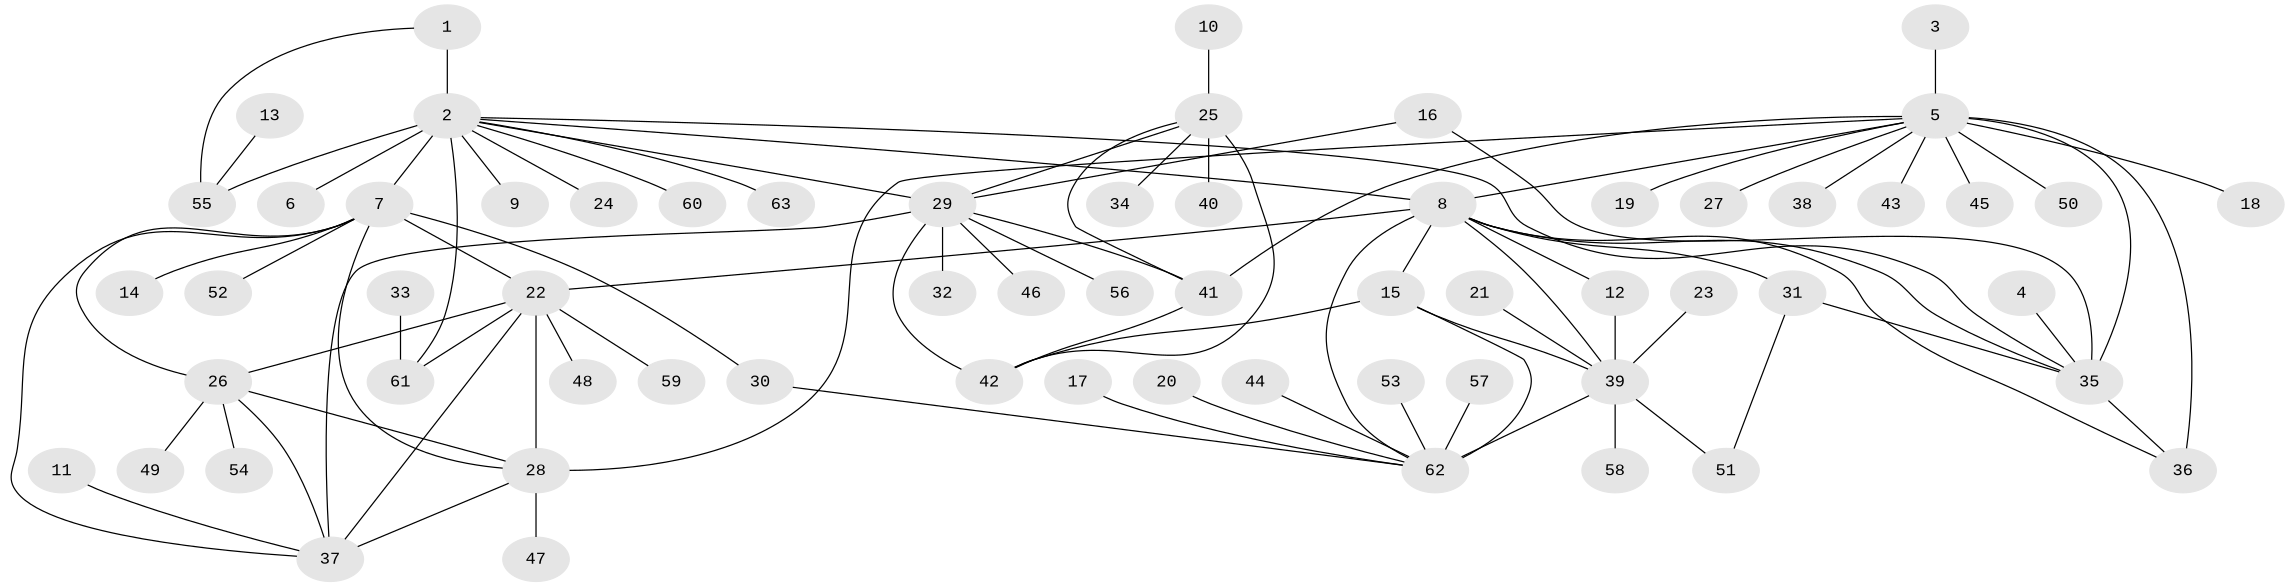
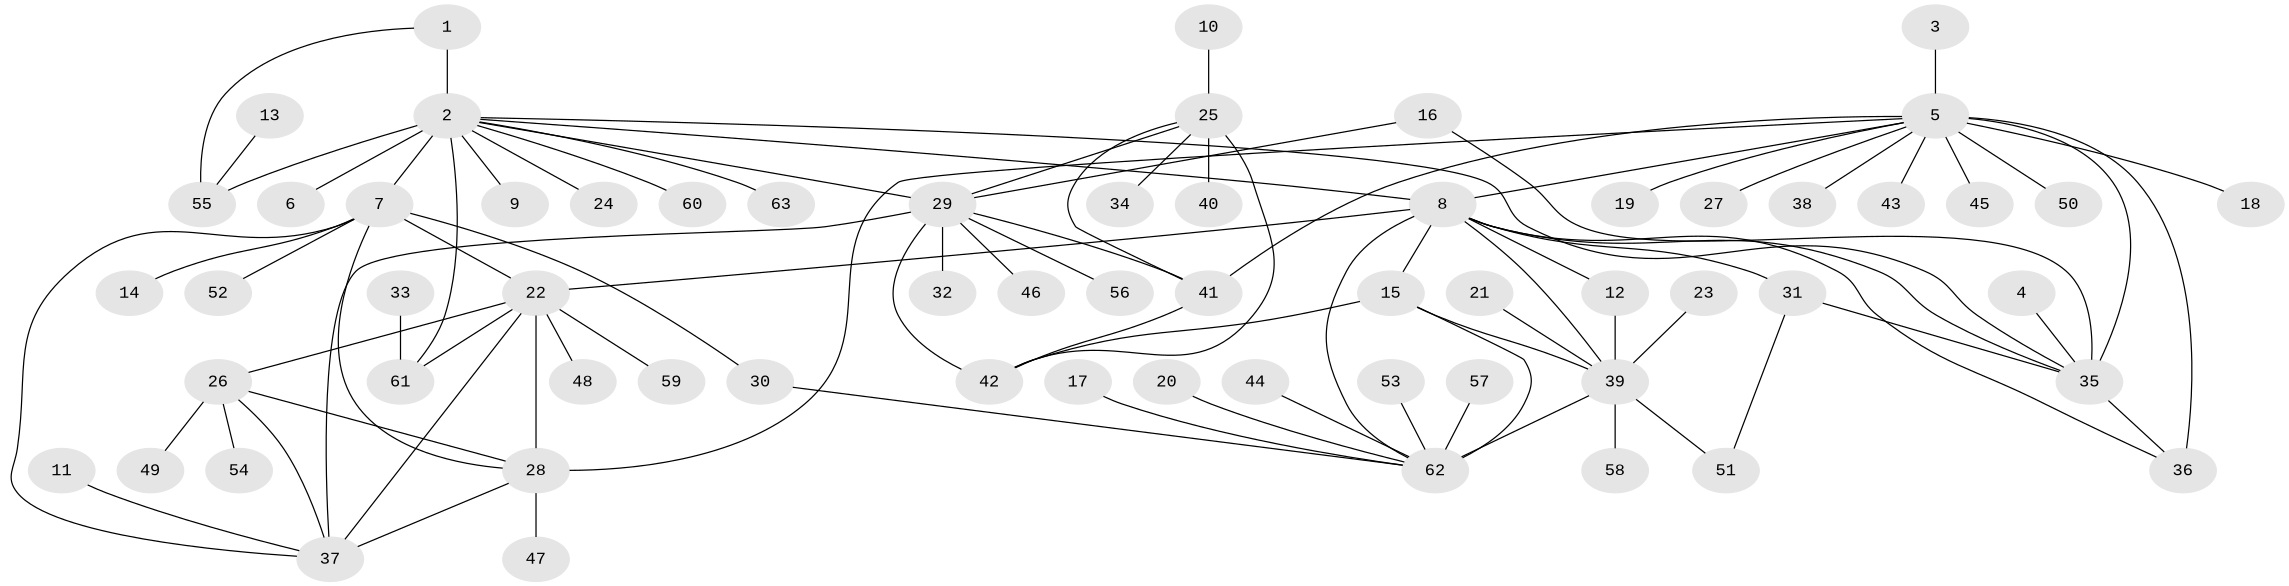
(86, 270) -> none
